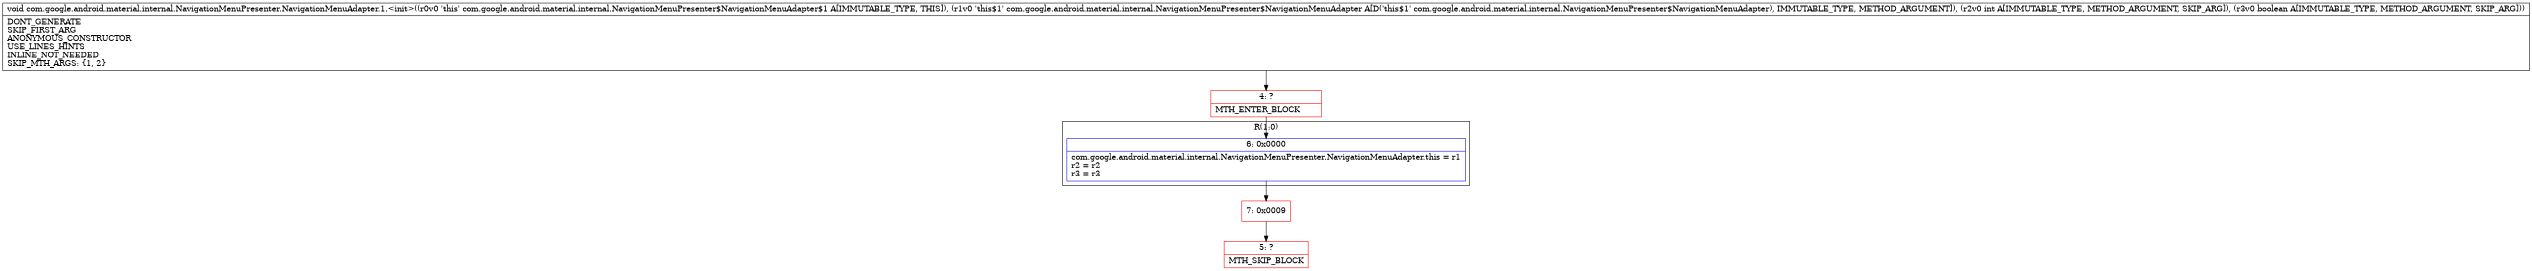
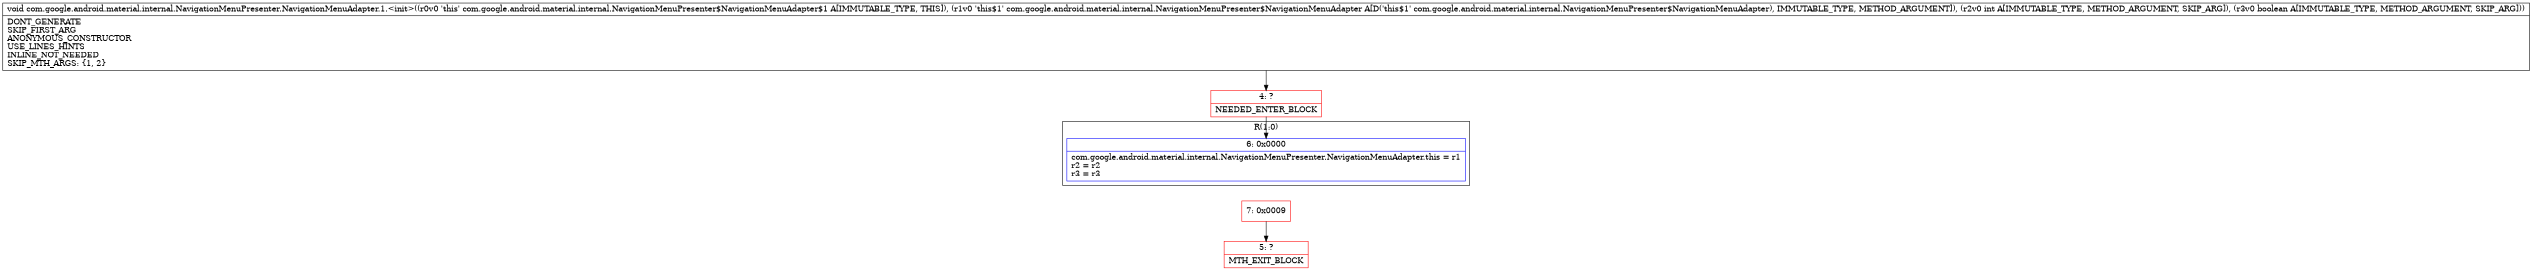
(1258, 110) -> (1266, 110)
(1266, 189) -> none
(1266, 261) -> (1266, 261)
